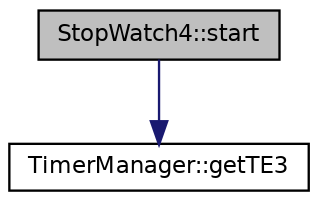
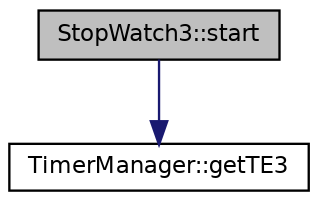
(159, 35) -> (159, 35)
